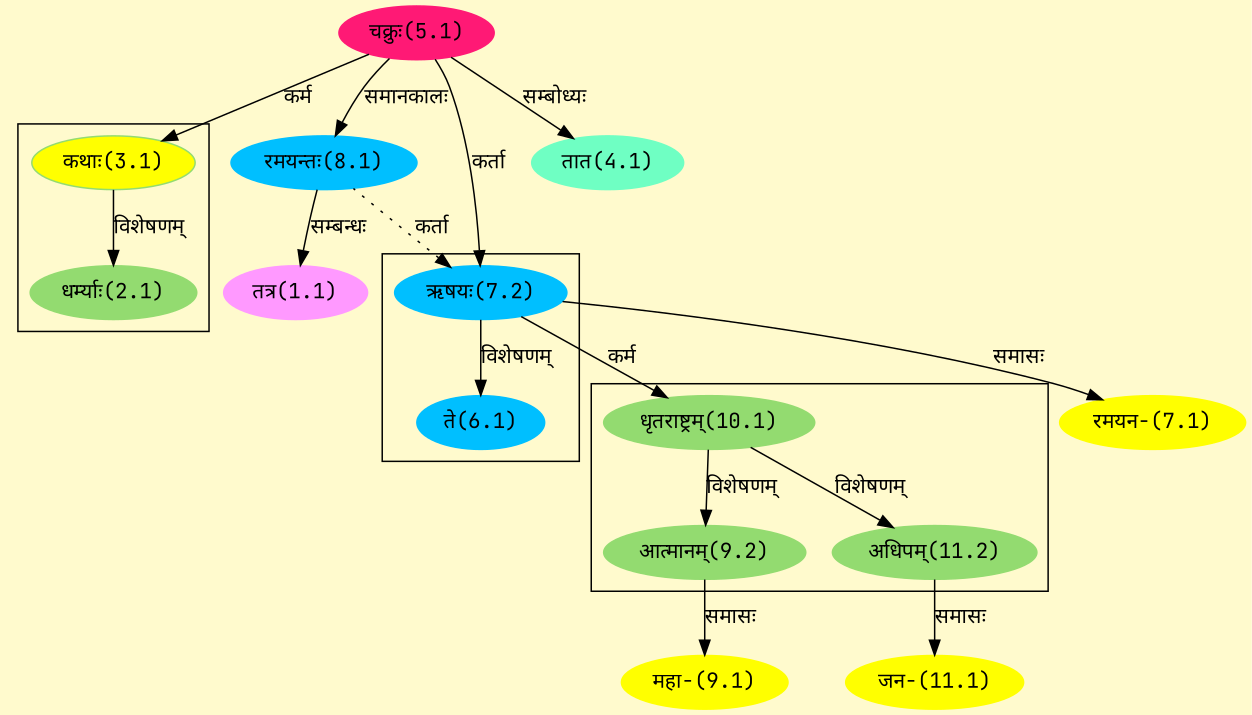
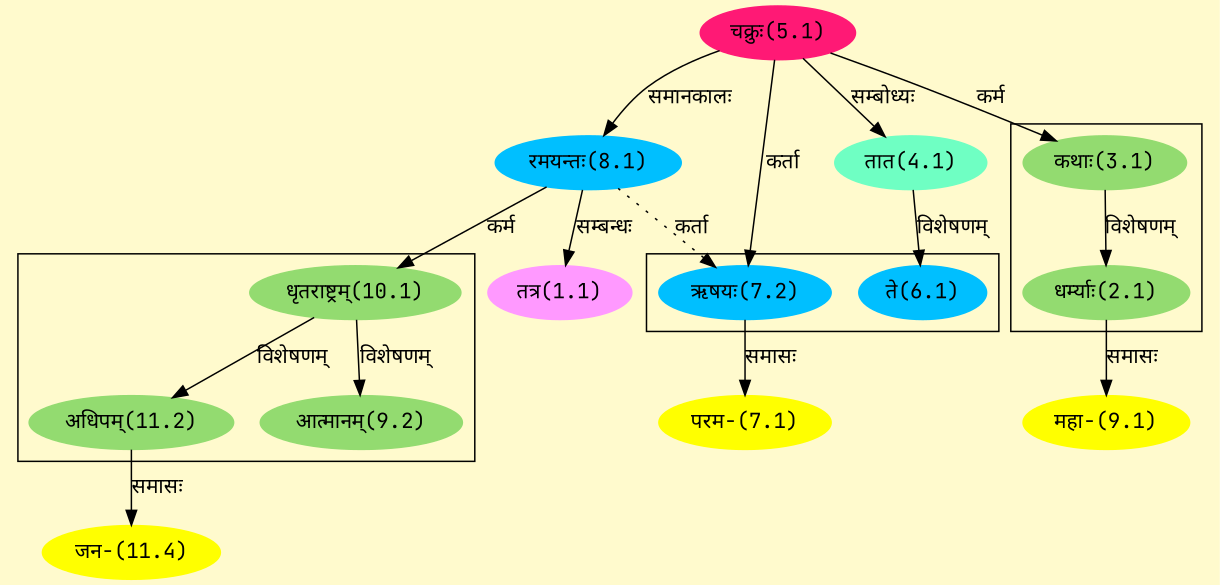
(113, 163) -> (1105, 163)
(481, 350) -> (916, 220)
(591, 355) -> (479, 224)
(1153, 423) -> (745, 423)
(705, 610) -> (1106, 350)
(935, 682) -> (131, 552)
